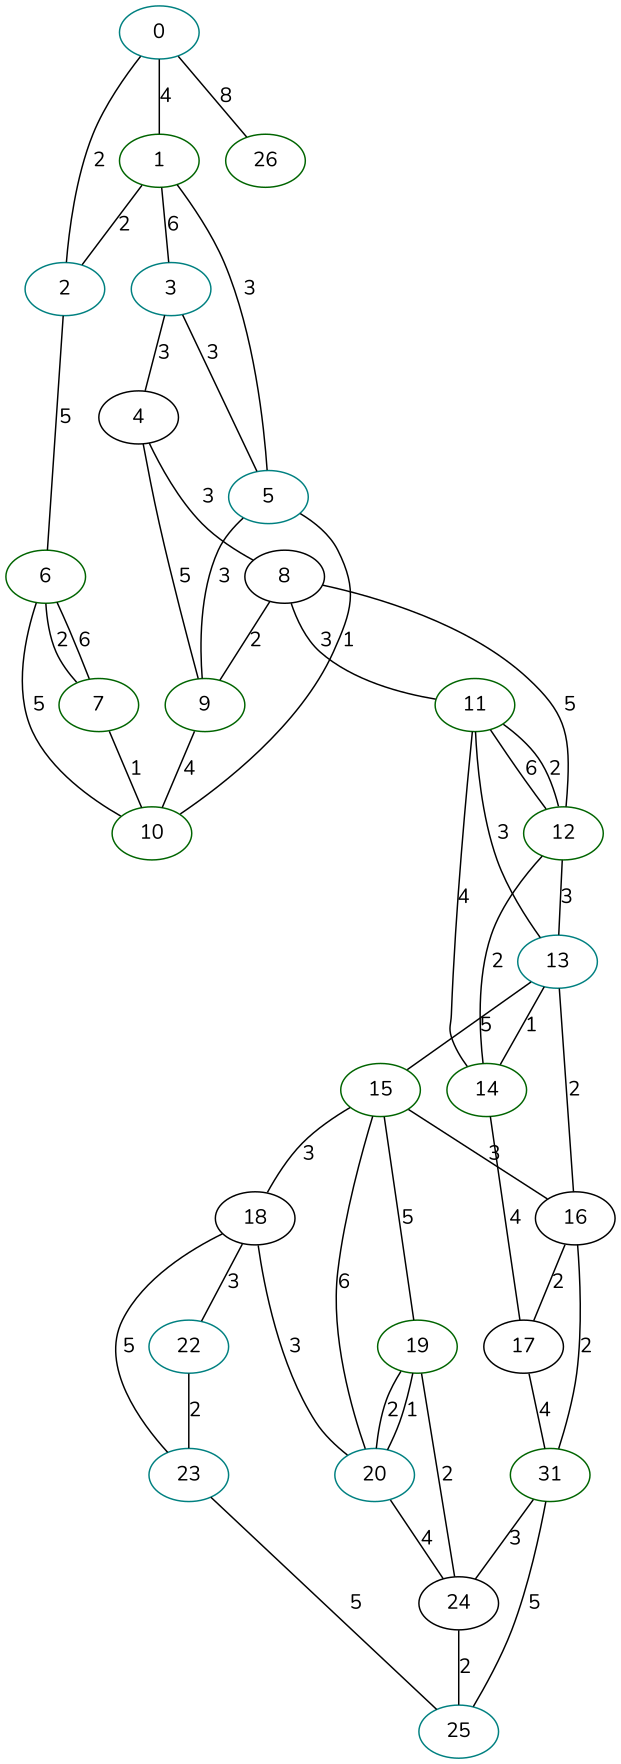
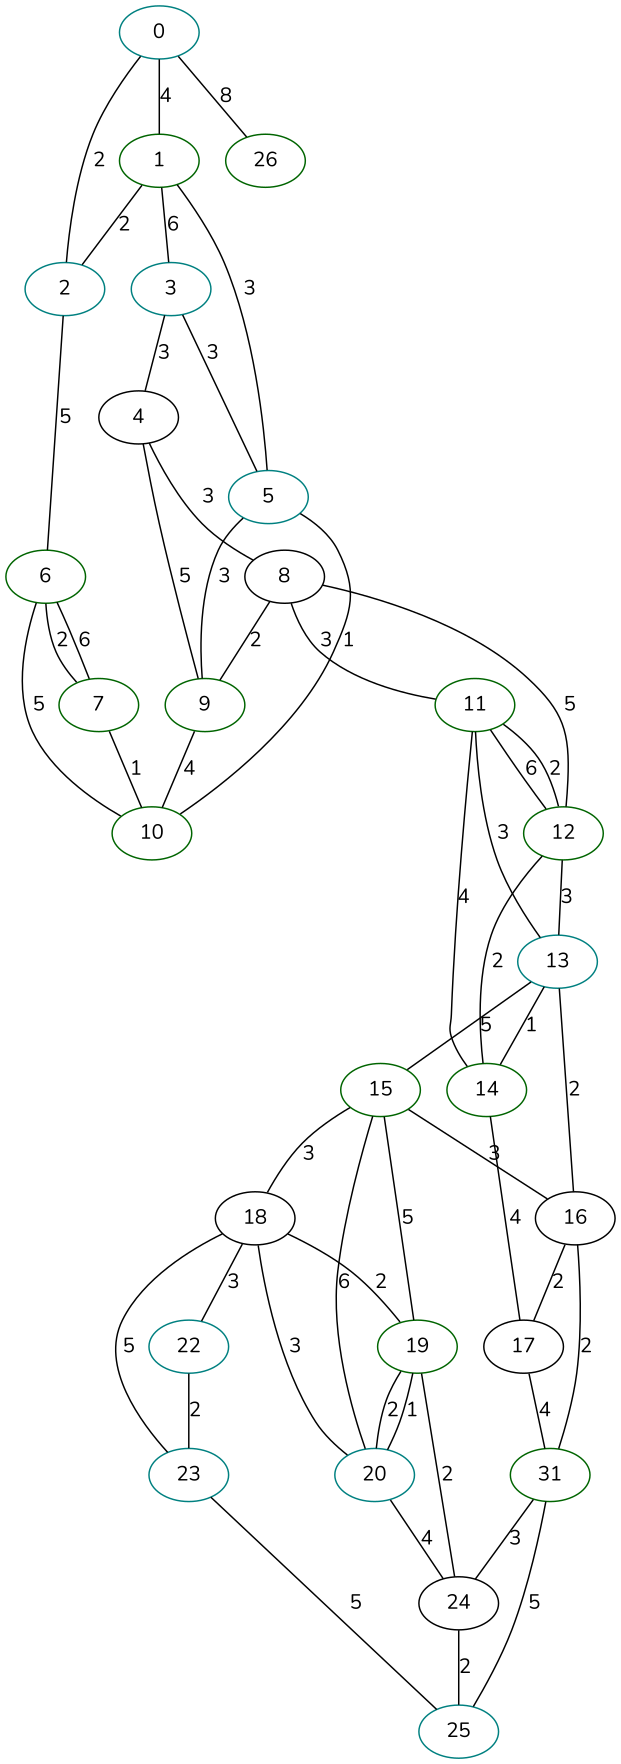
none -> (350, 1271)
